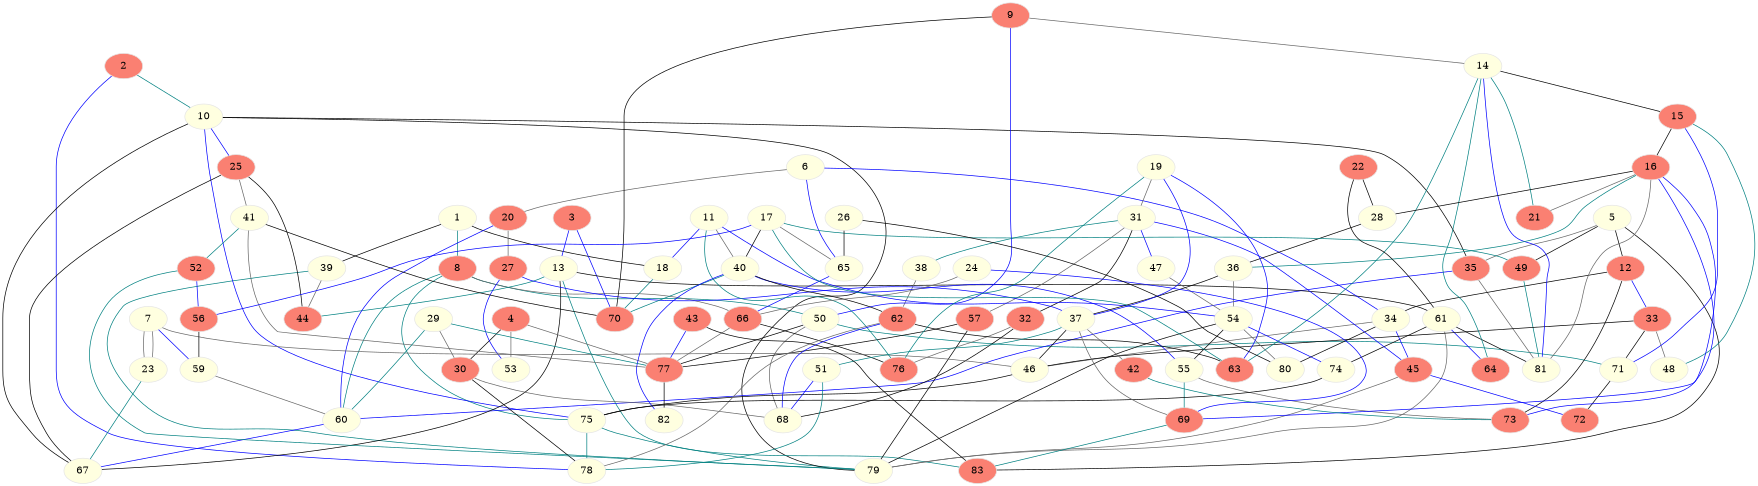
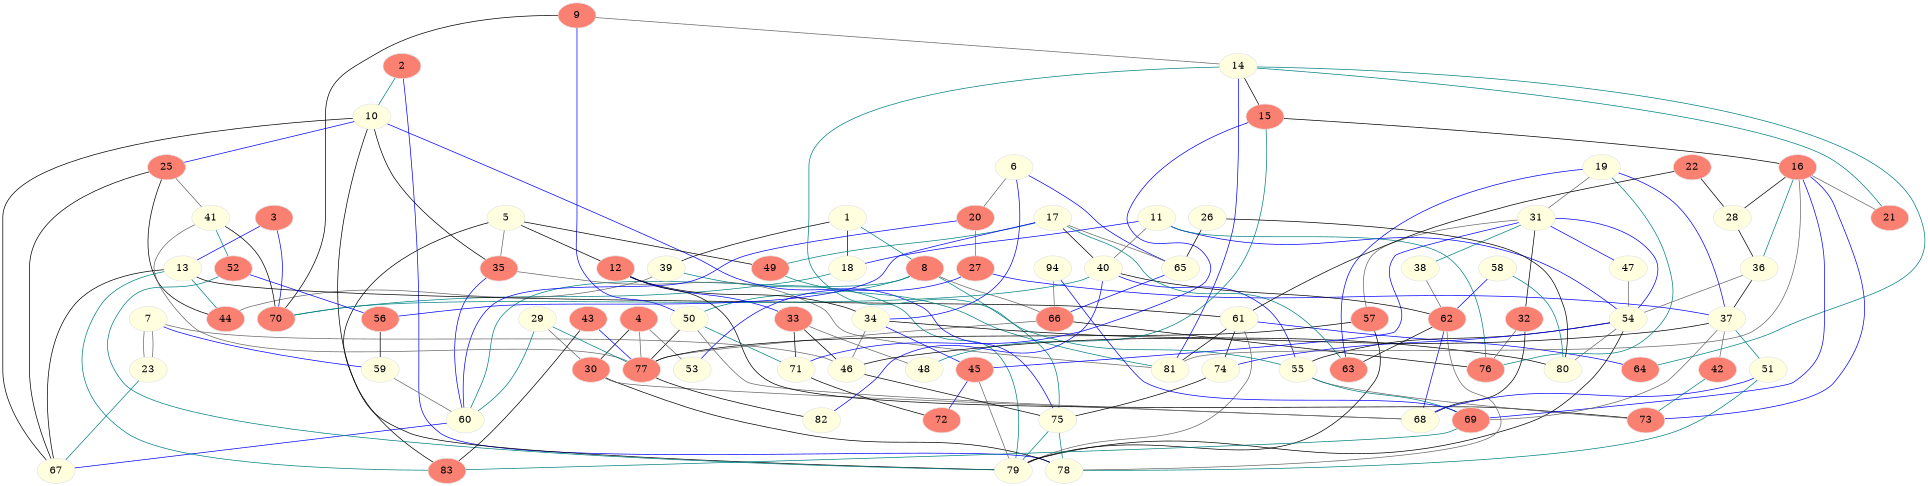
(1398, 236) -> (809, 219)
none -> (1635, 239)
(972, 268) -> (1053, 268)
none -> (1498, 268)
